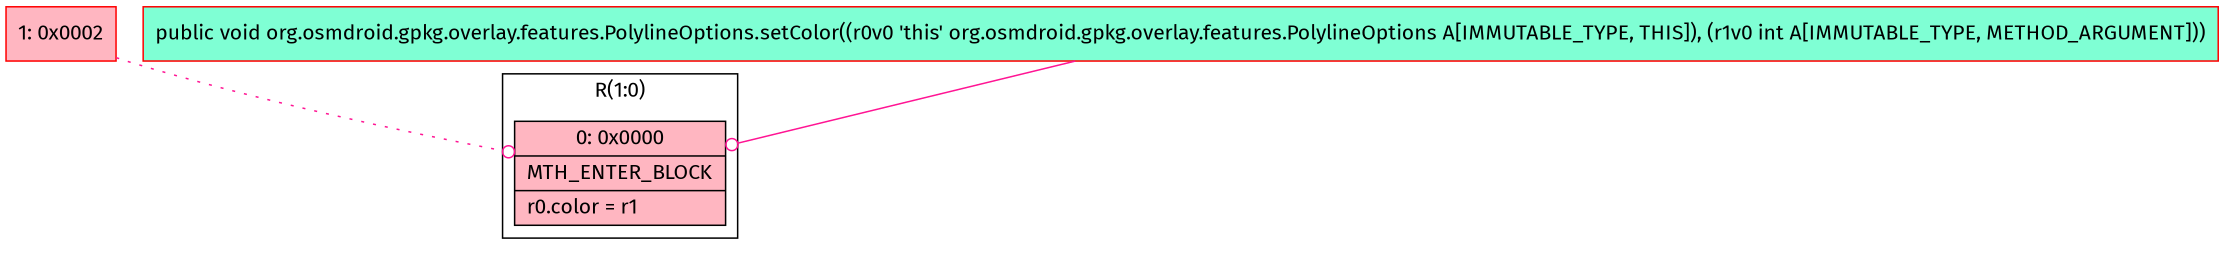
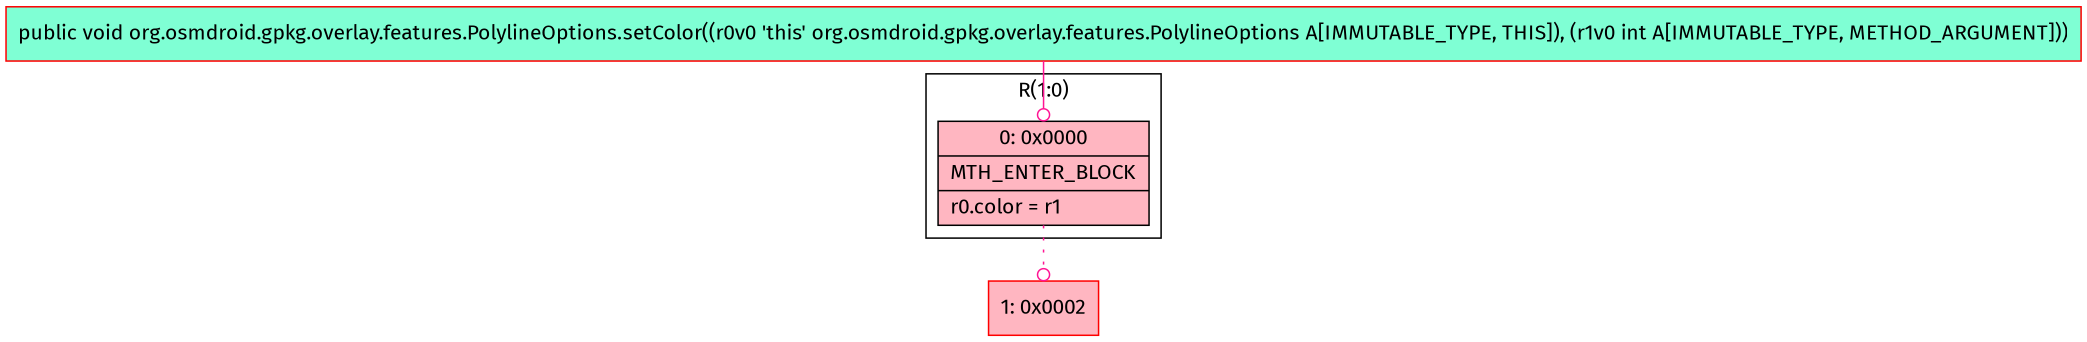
(308, 109) -> (1044, 248)
